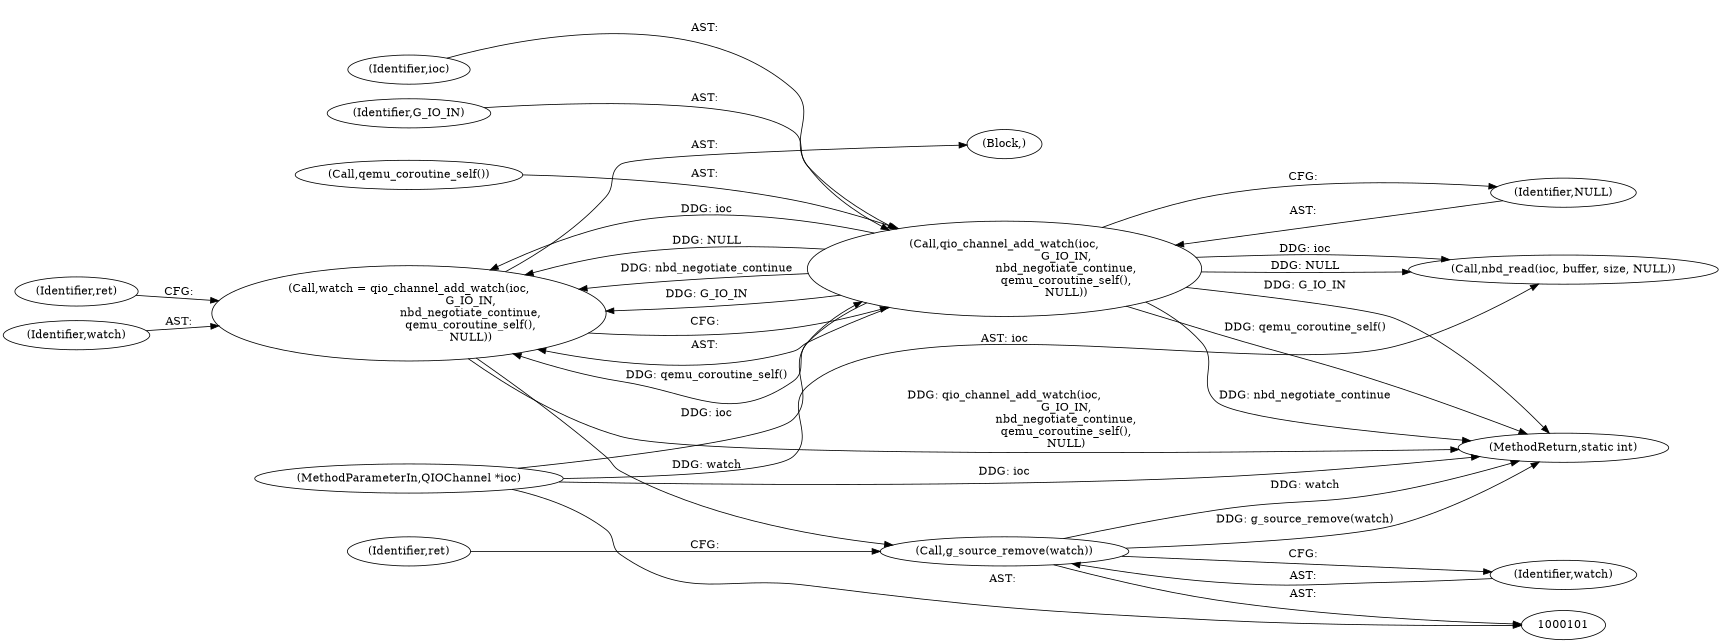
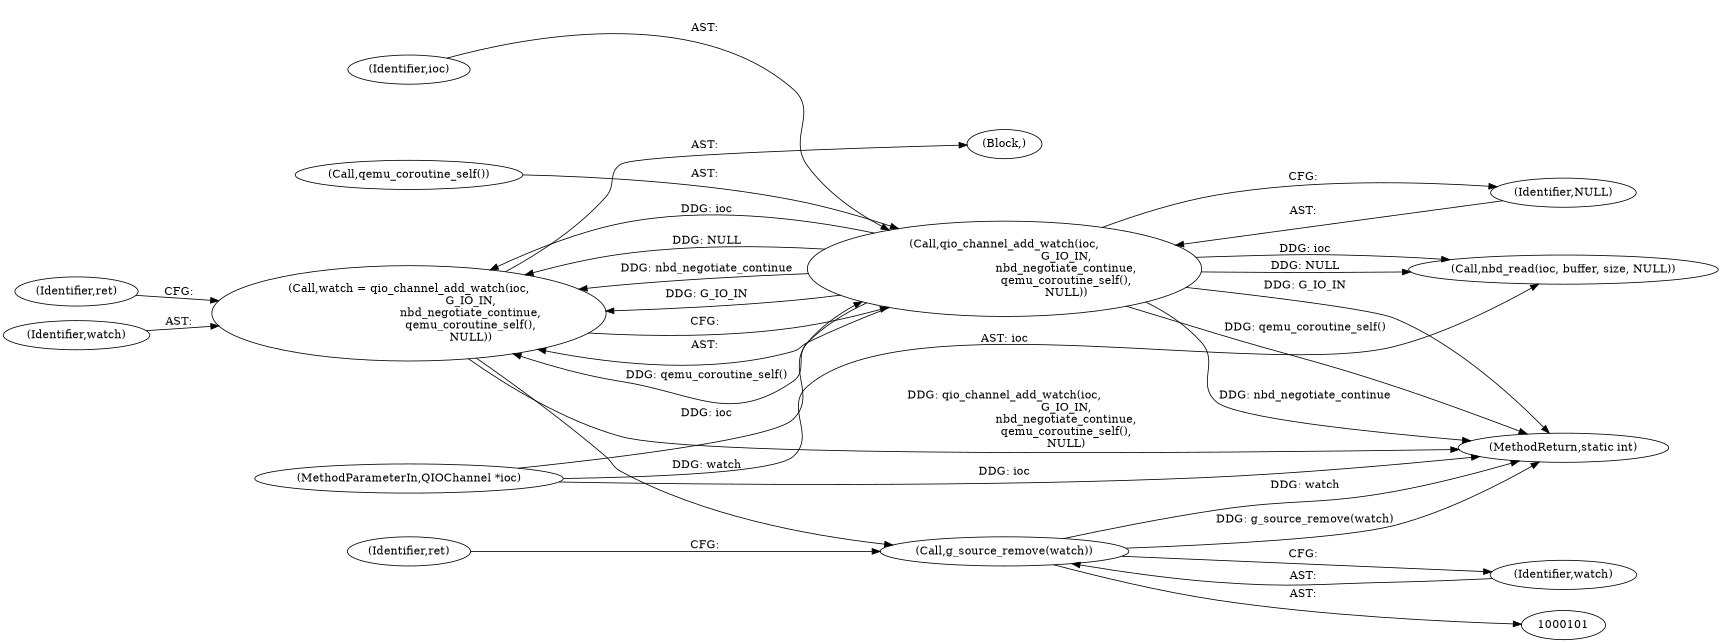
(409, 113) -> none
(997, 607) -> none
